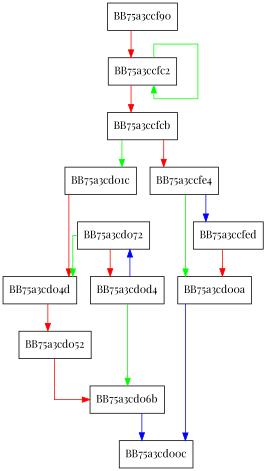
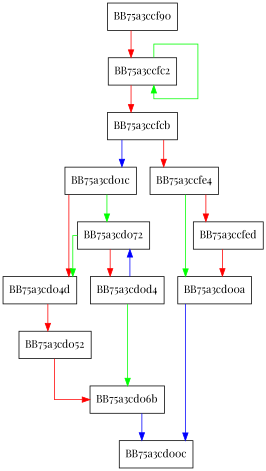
(122, 150) -> (122, 150)
none -> (107, 204)
(206, 204) -> (206, 204)
